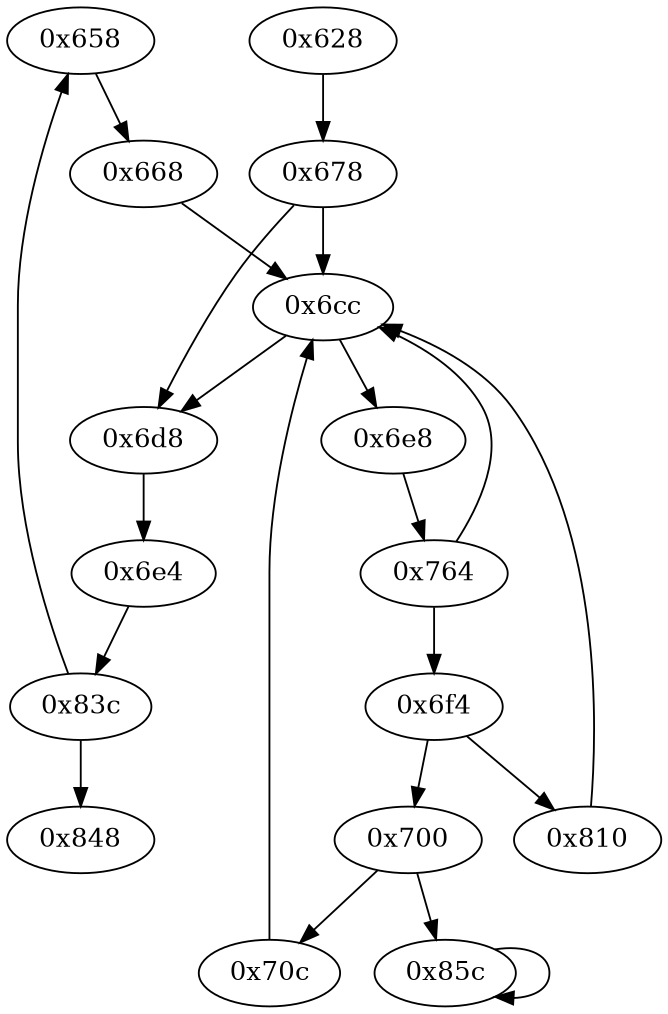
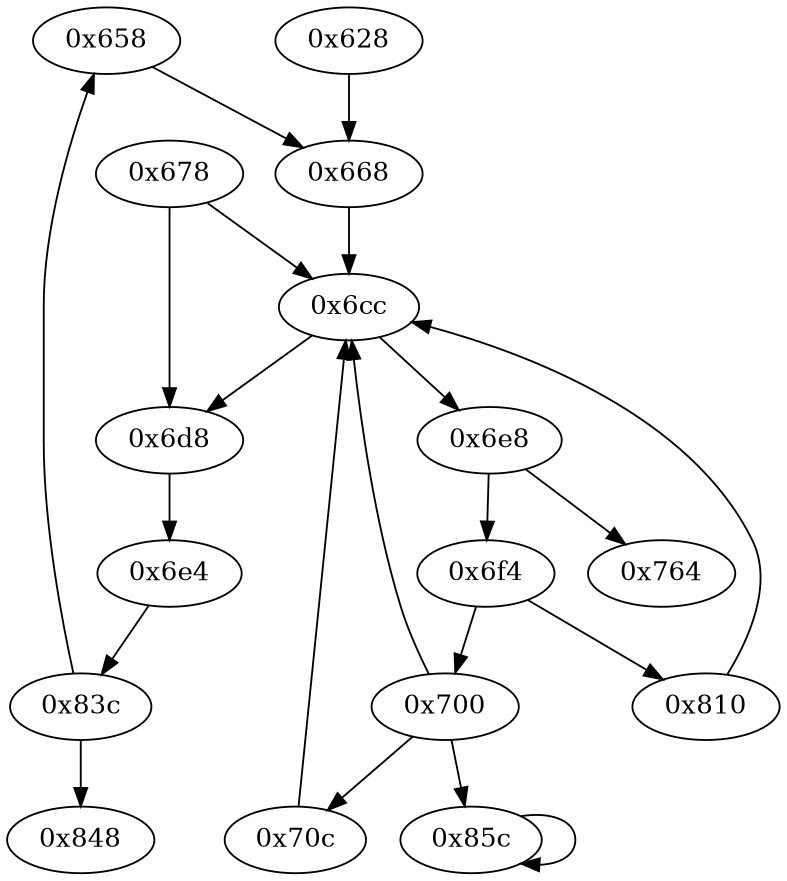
(323, 98) -> (349, 98)
(488, 421) -> (379, 520)
(434, 631) -> (488, 498)
